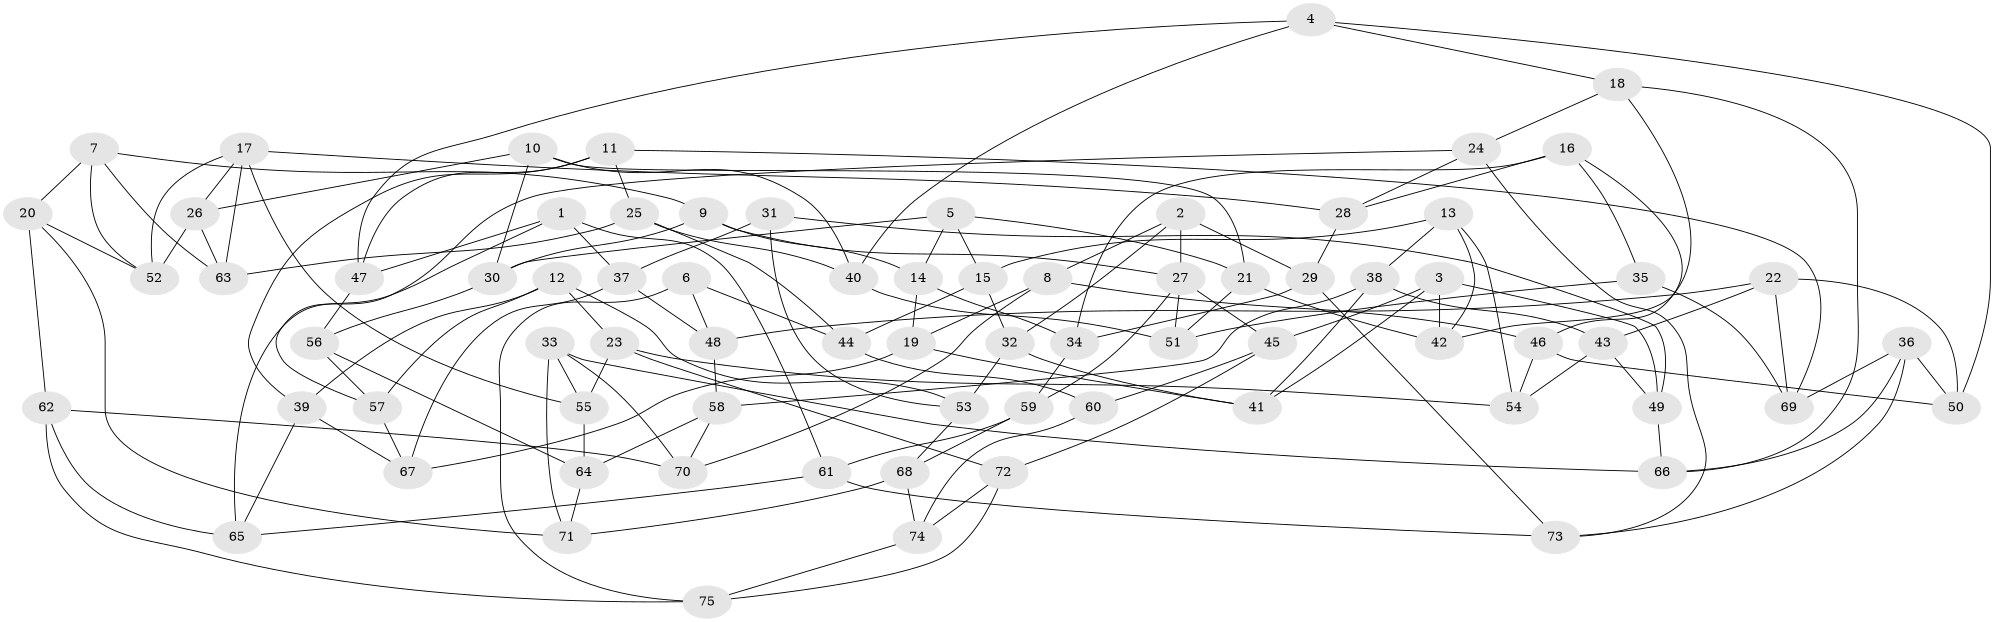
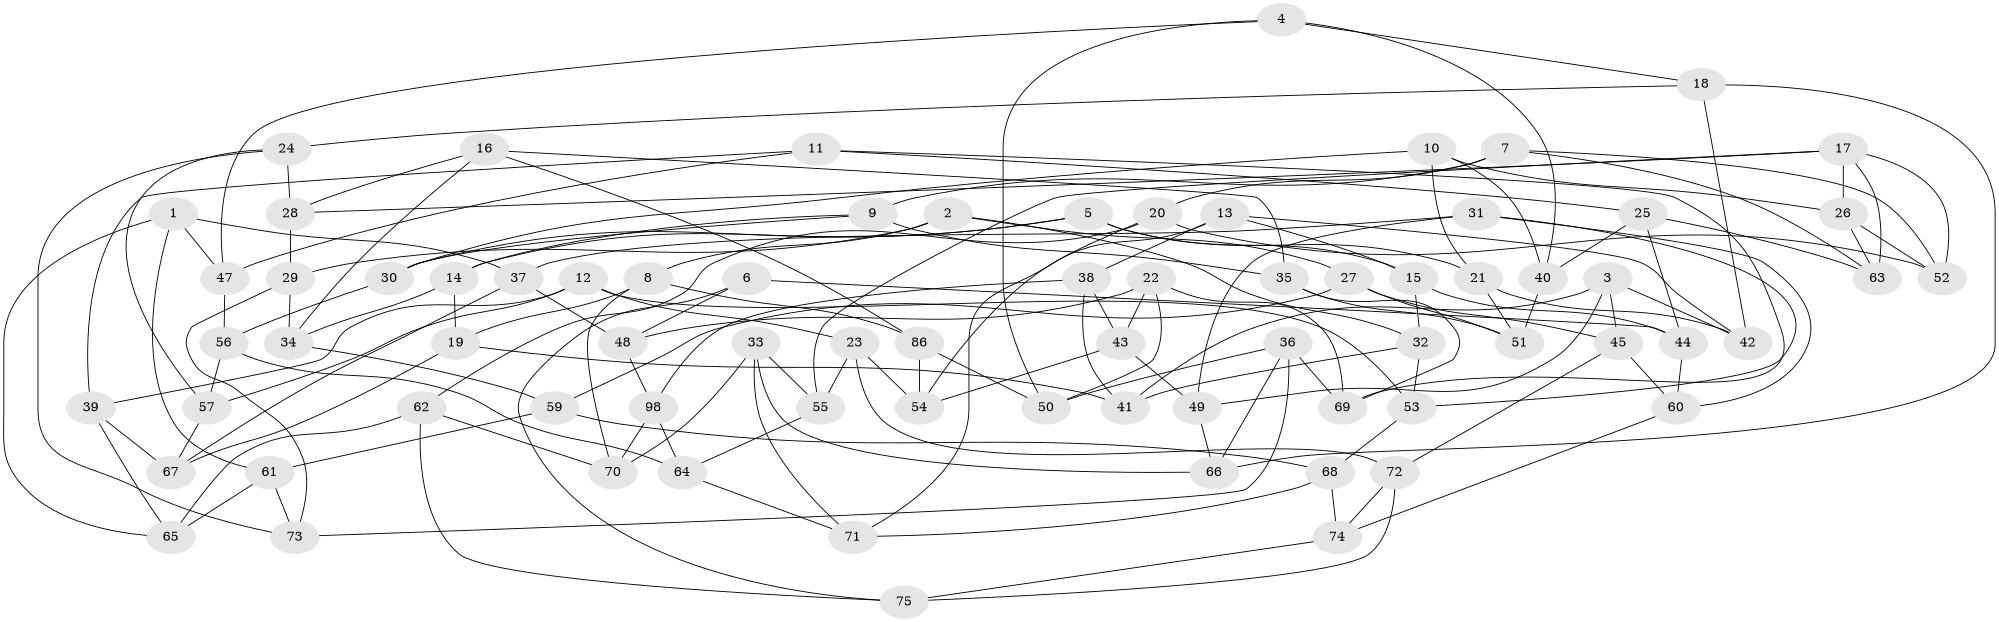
(939, 254) -> (1058, 251)
none -> (1758, 260)
(1538, 343) -> (920, 343)
(717, 408) -> (654, 408)
